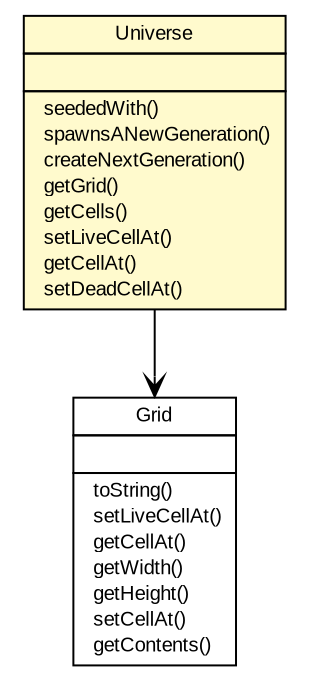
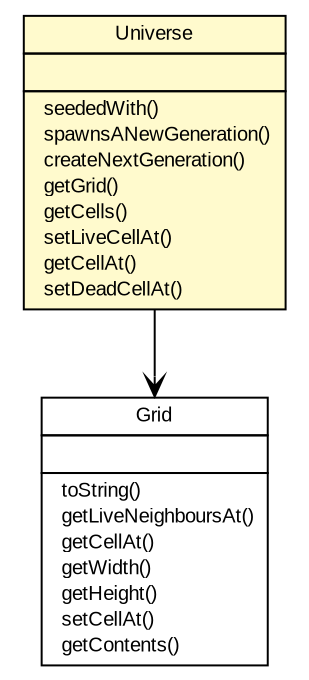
(155, 517) -> (155, 517)
